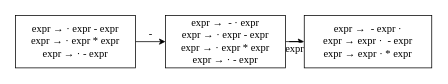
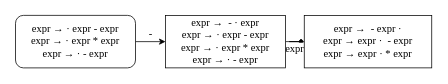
(75, 42) -> (75, 42)
(297, 42) -> (297, 42)
